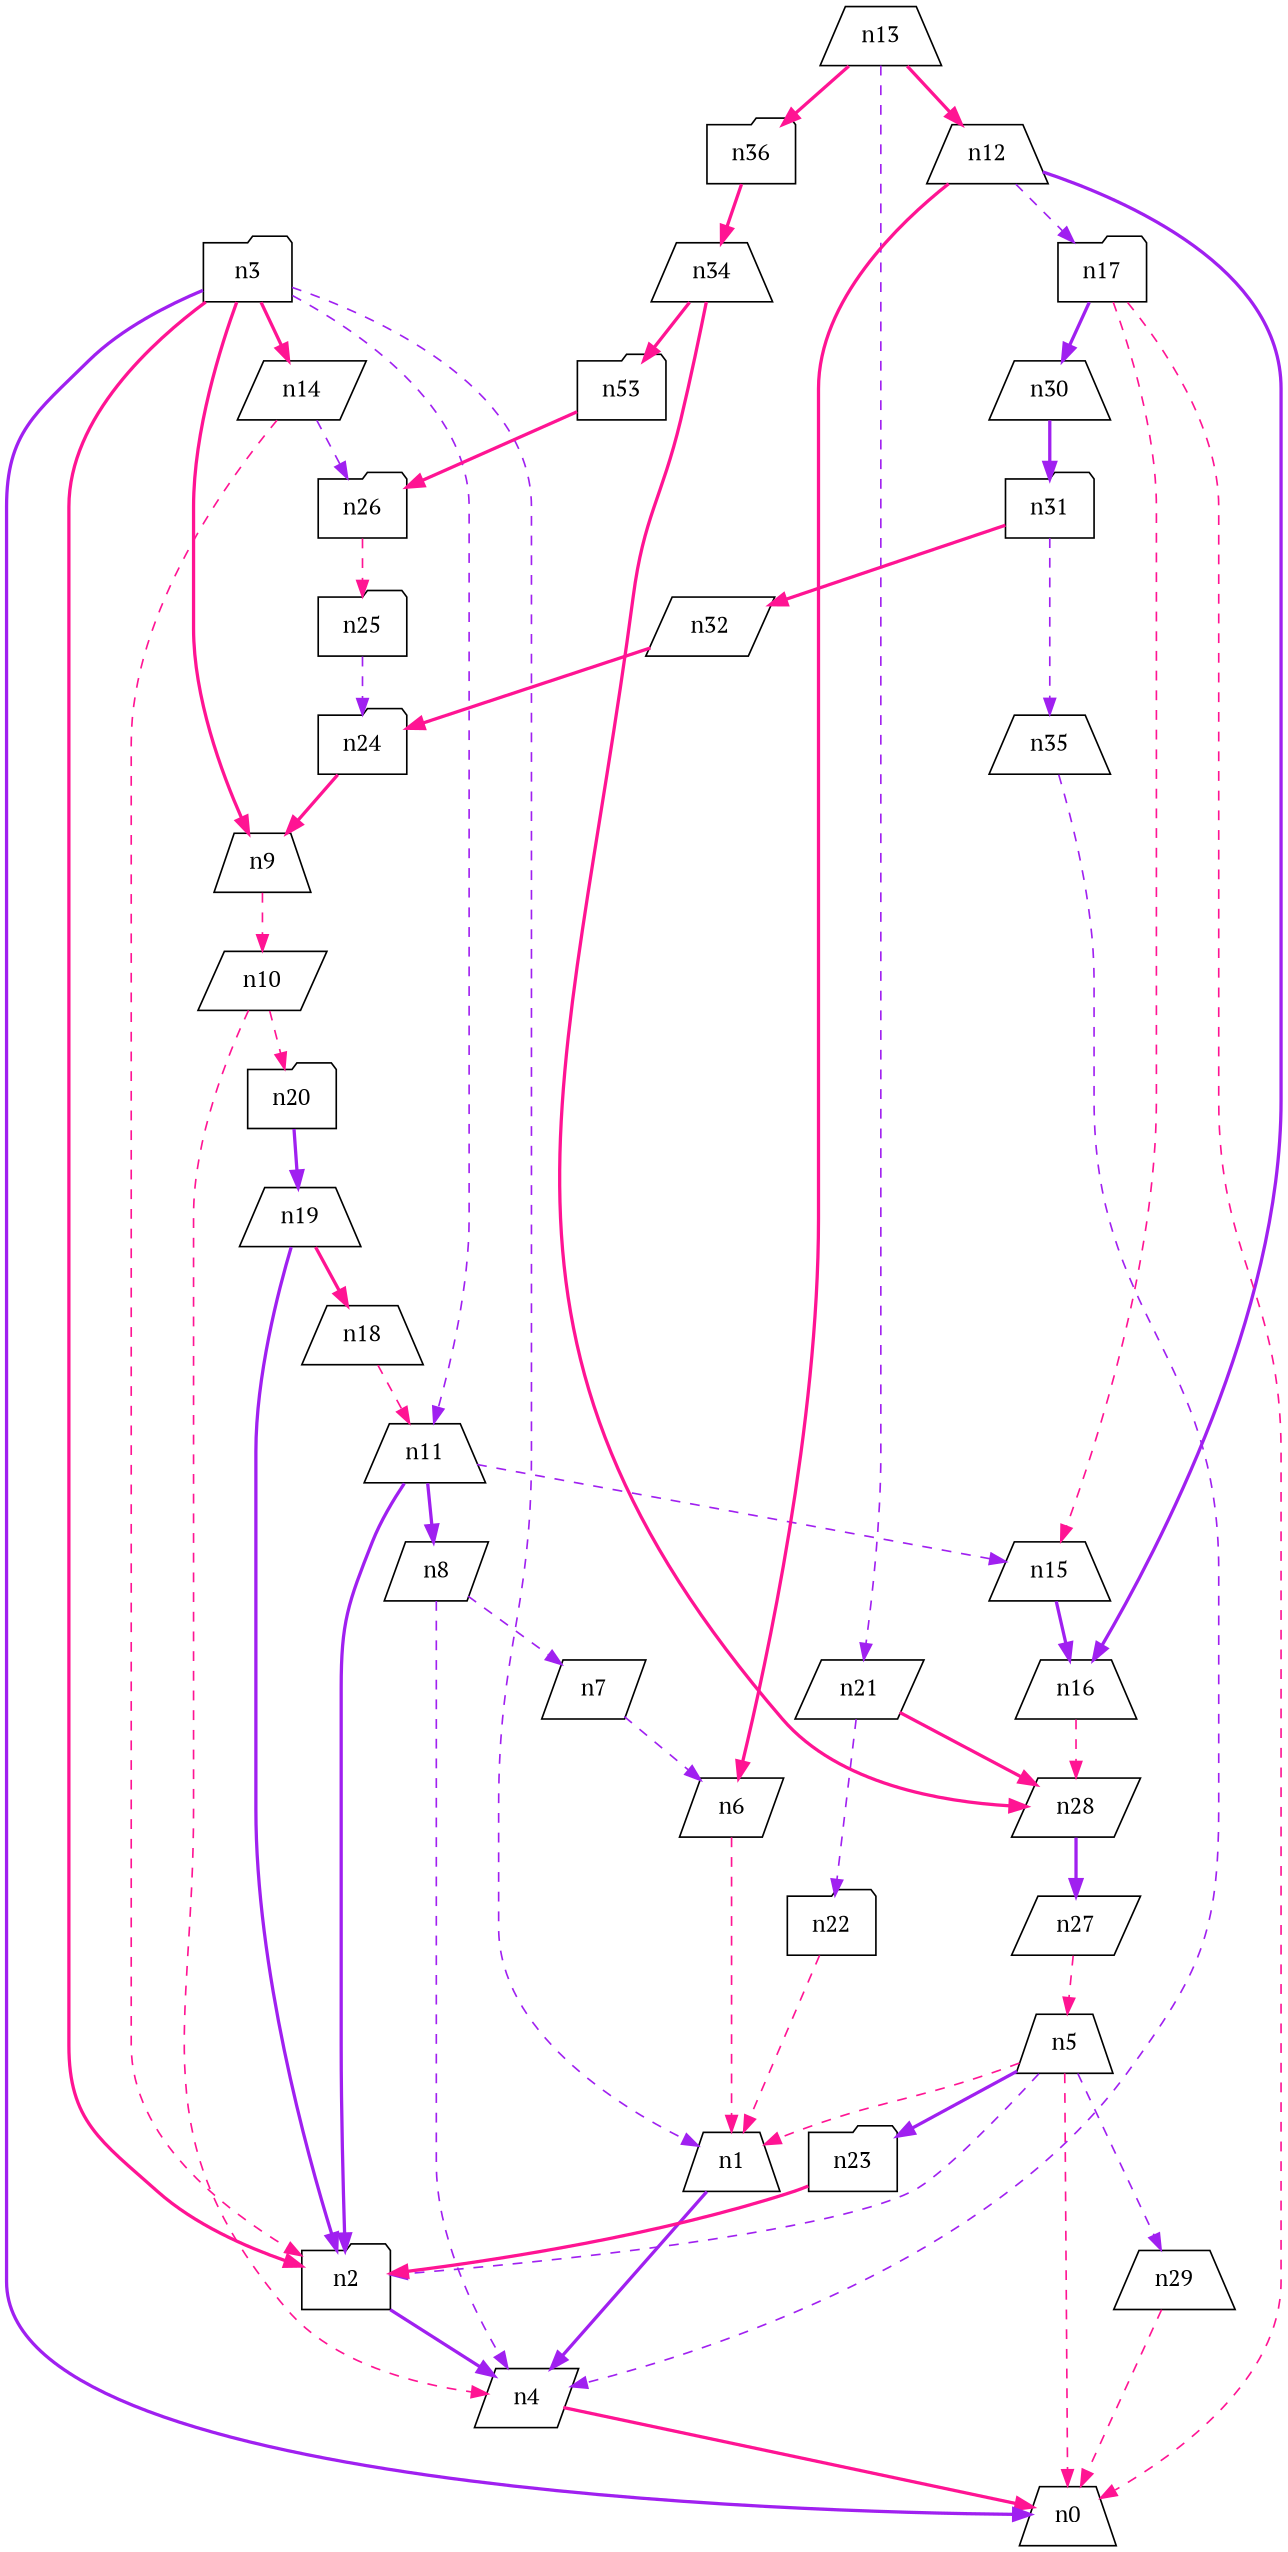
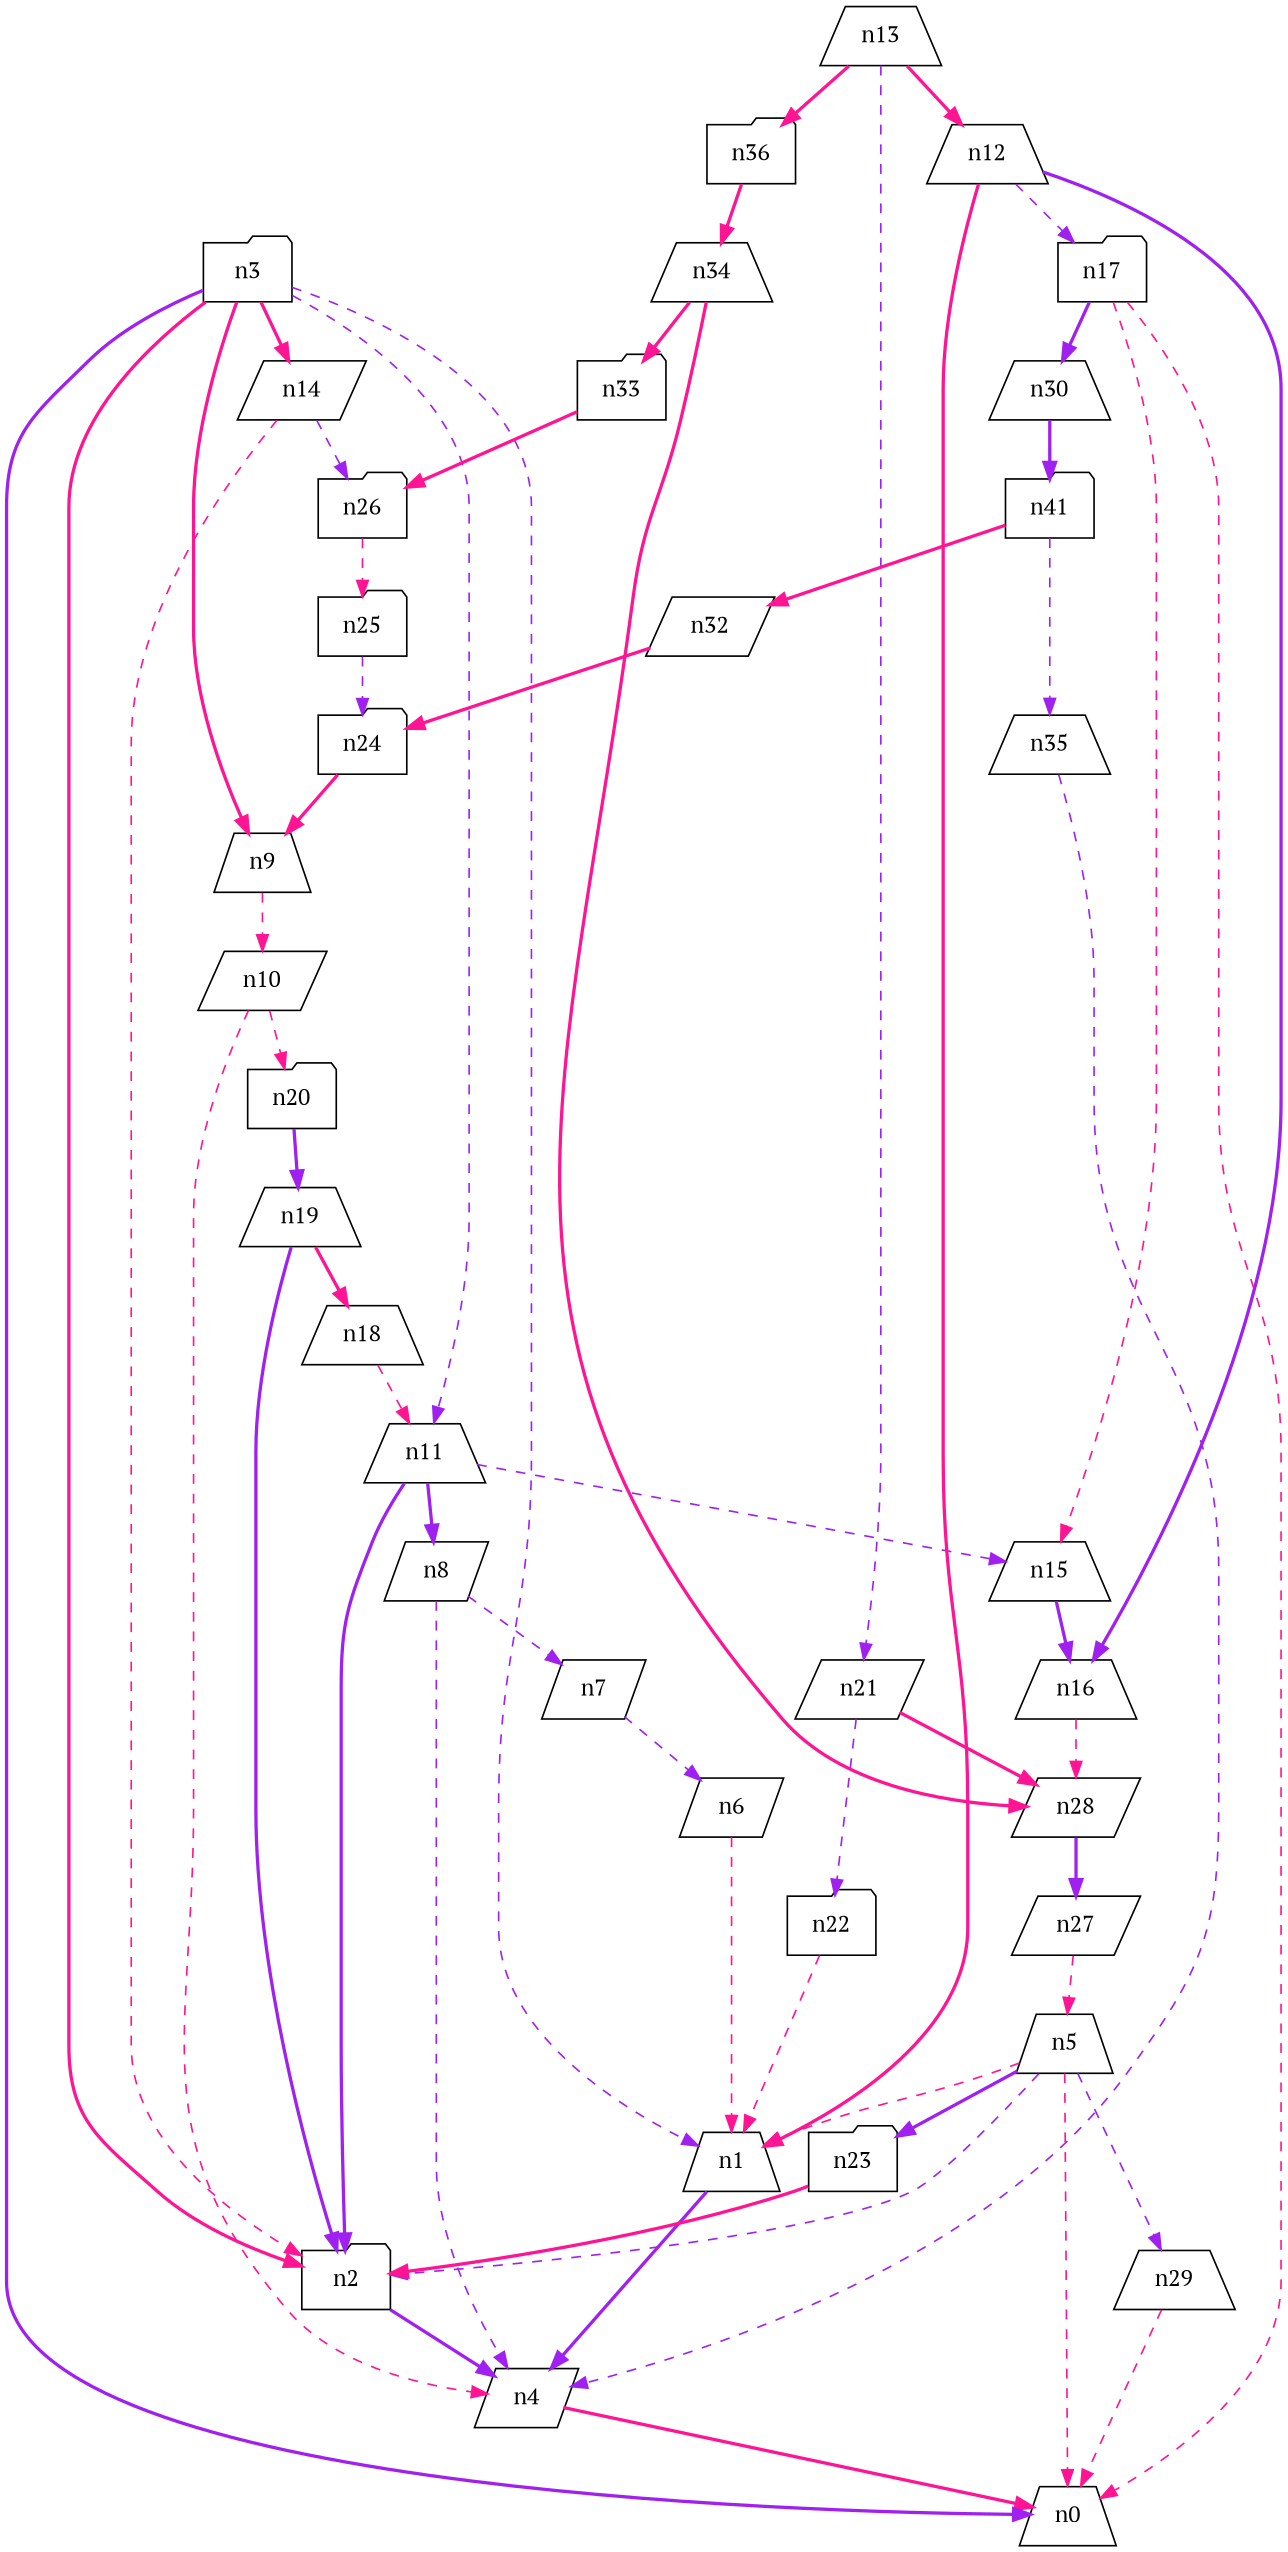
(622, 390) -> (622, 390)
(1050, 508) -> (1050, 508)
(818, 953) -> (943, 1203)
